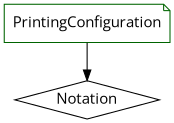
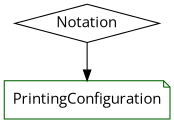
(87, 56) -> (87, 56)
